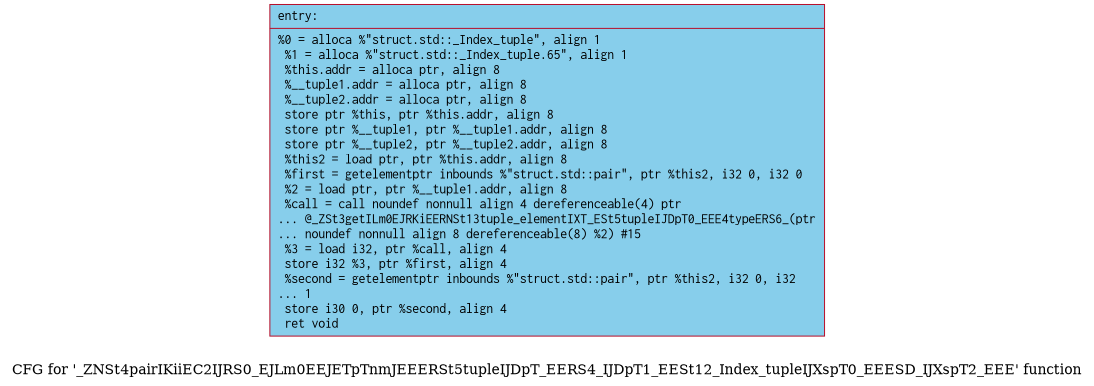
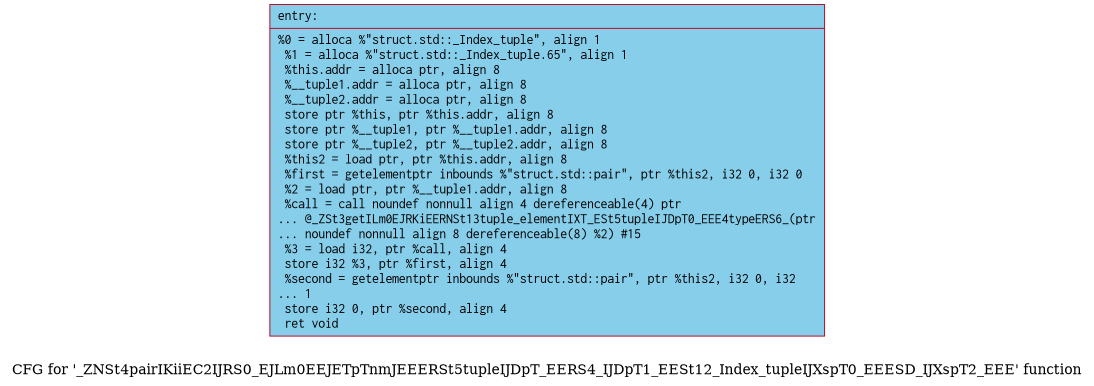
(392, 309) -> (392, 309)
